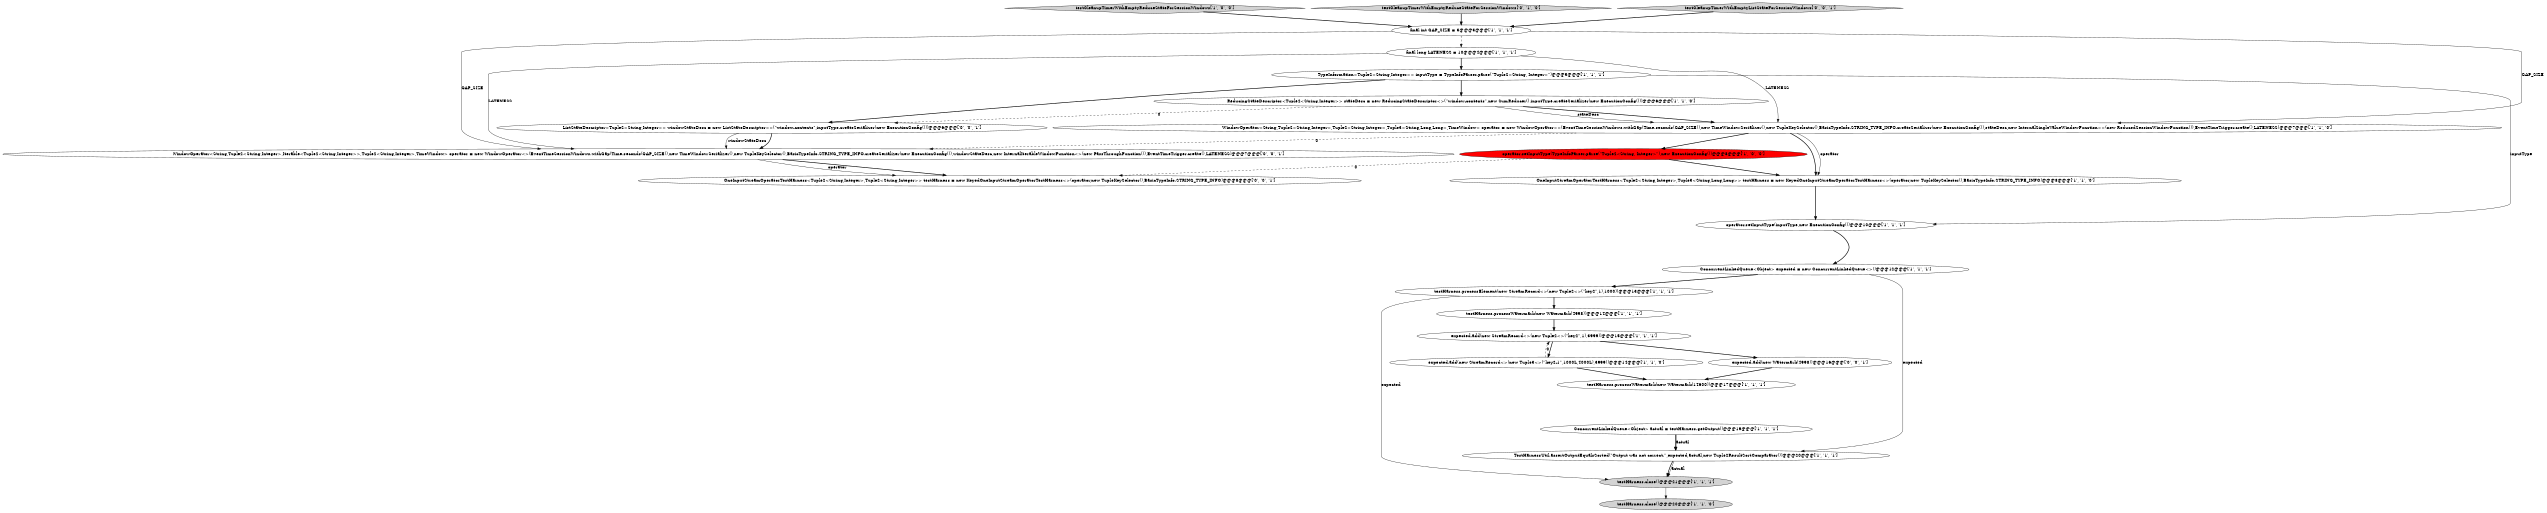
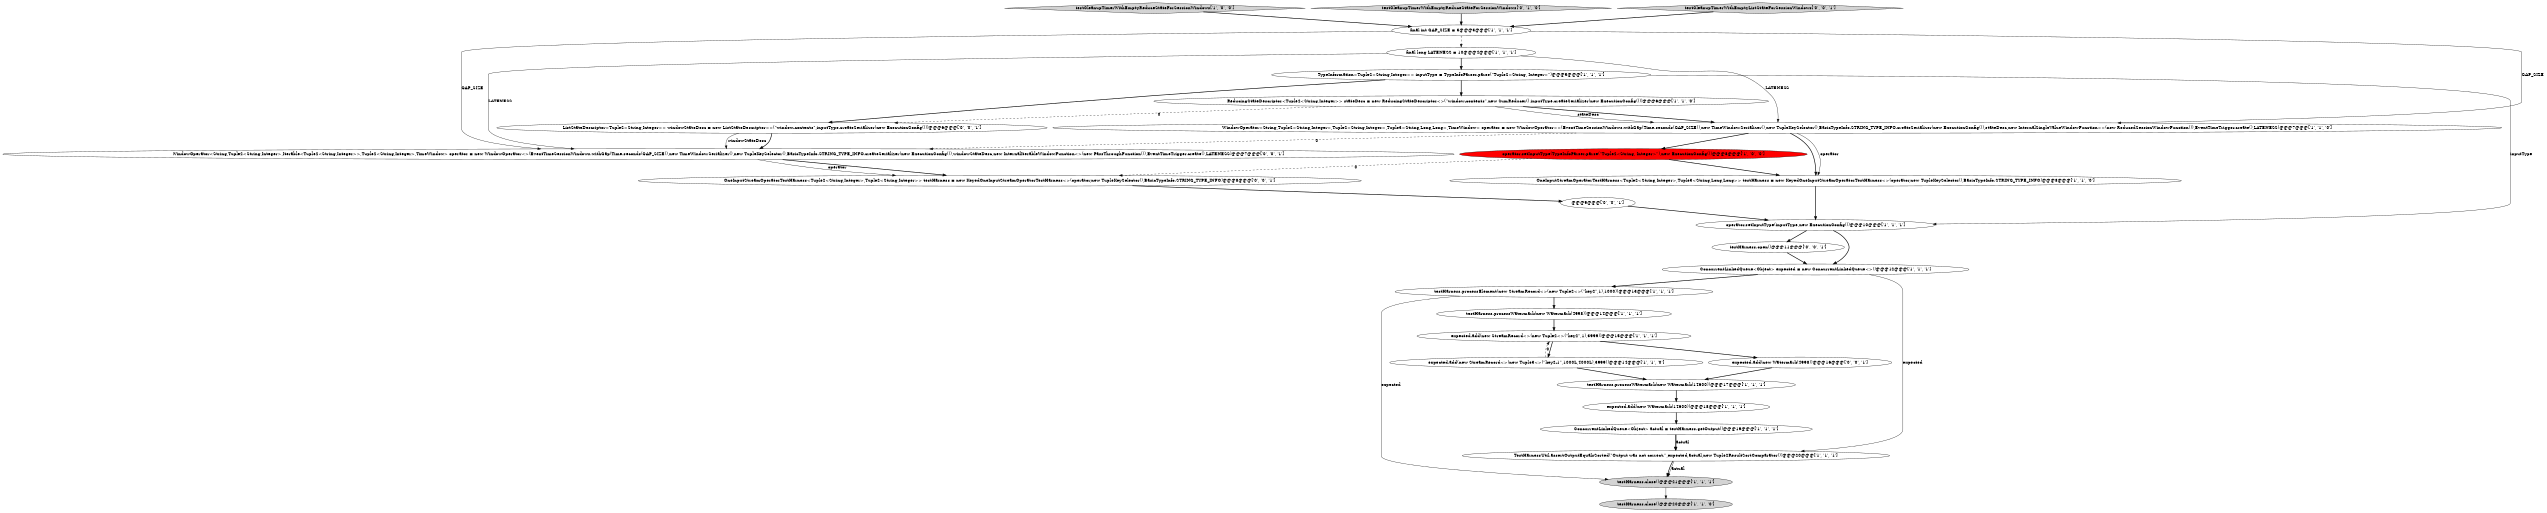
none -> (1598, 203)
none -> (1778, 247)
none -> (1676, 407)
